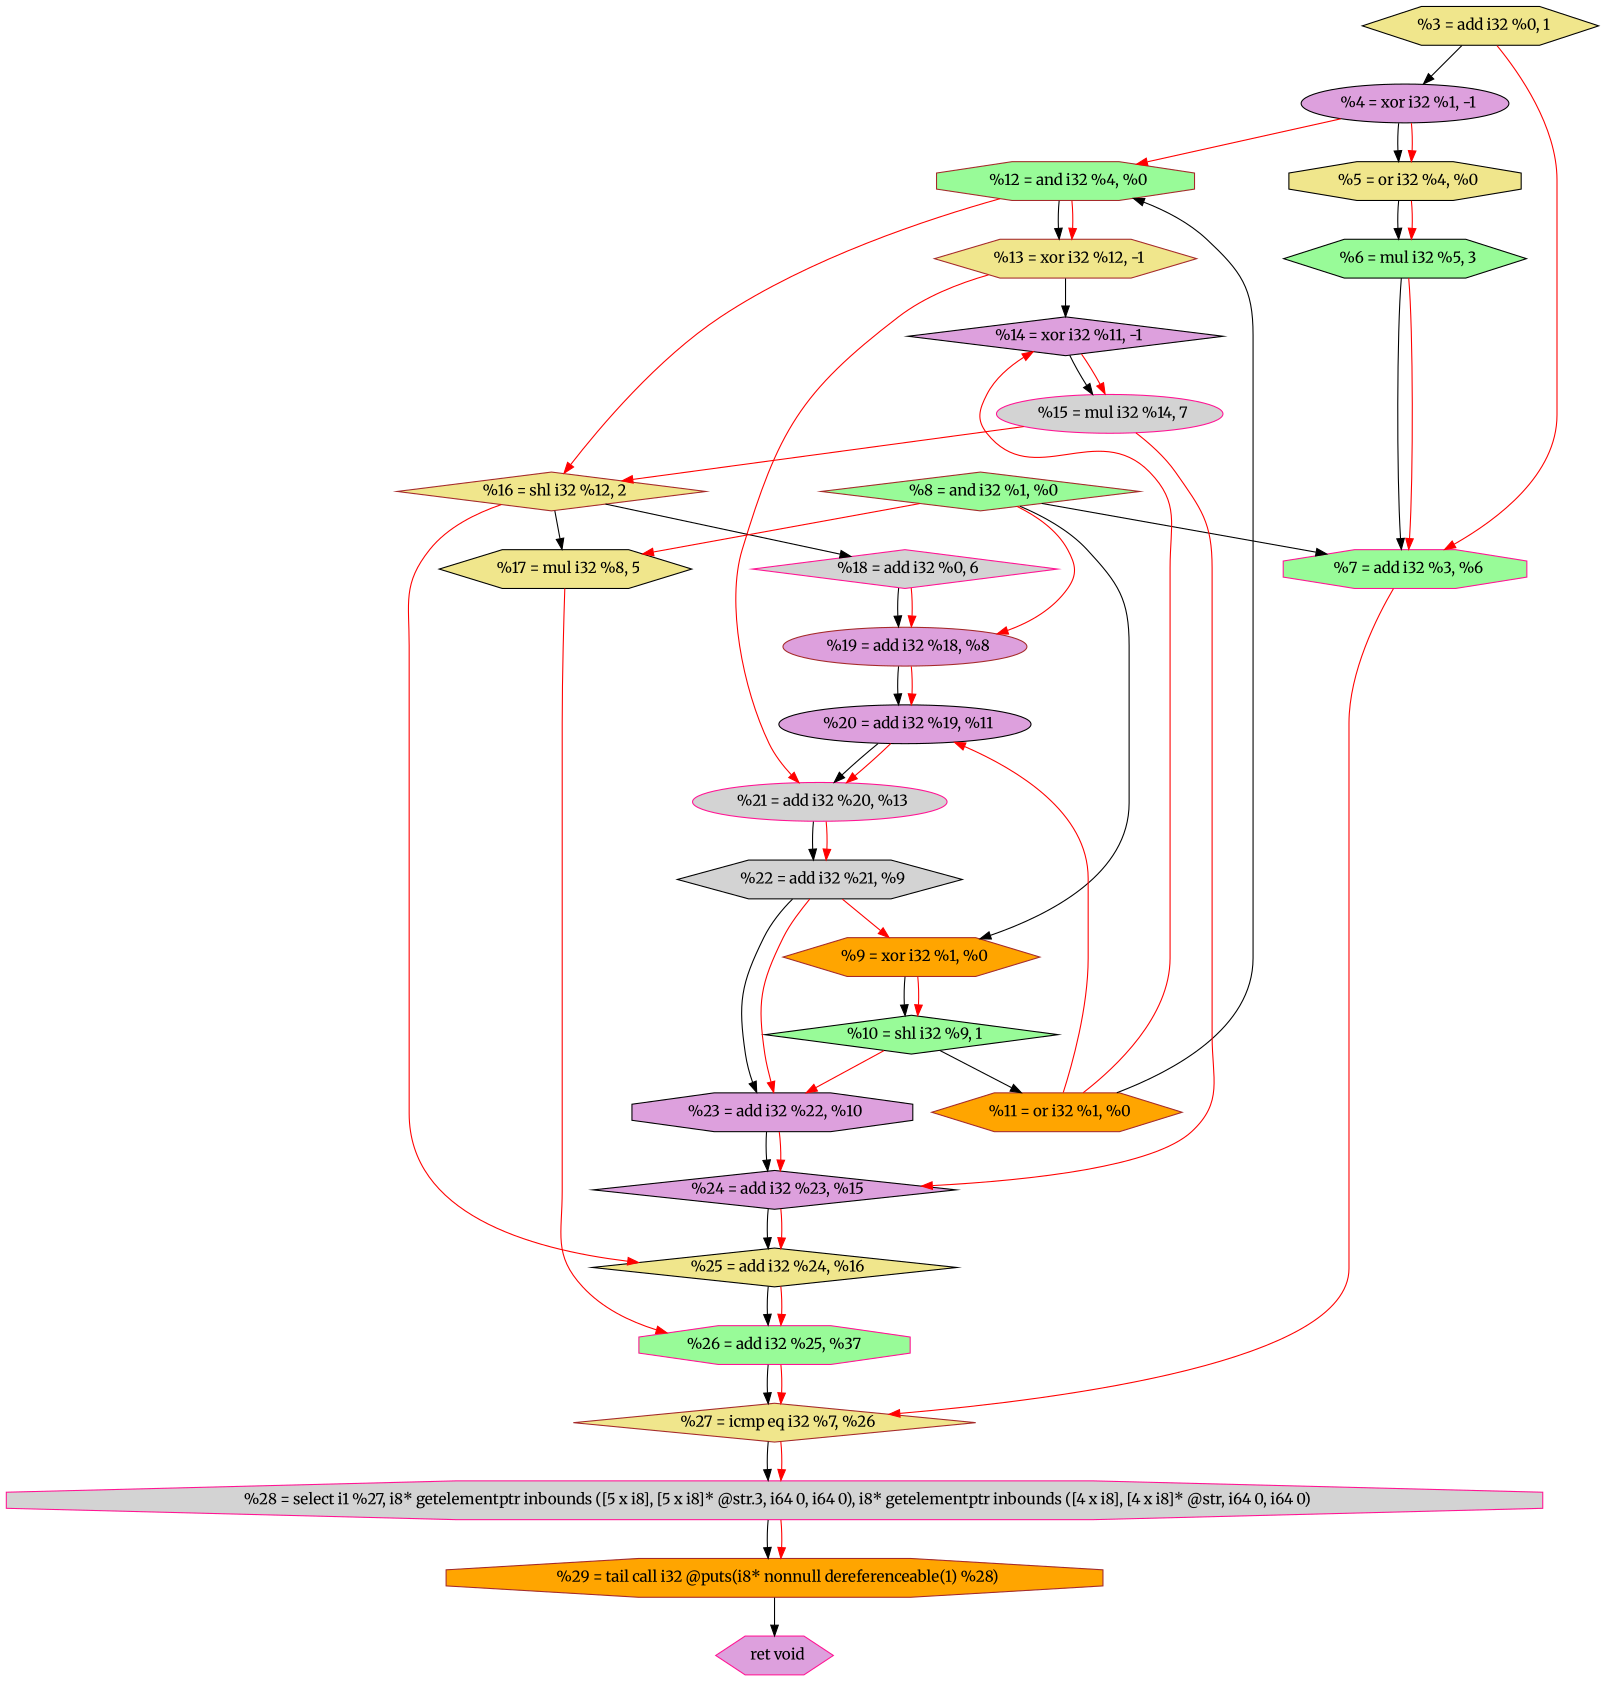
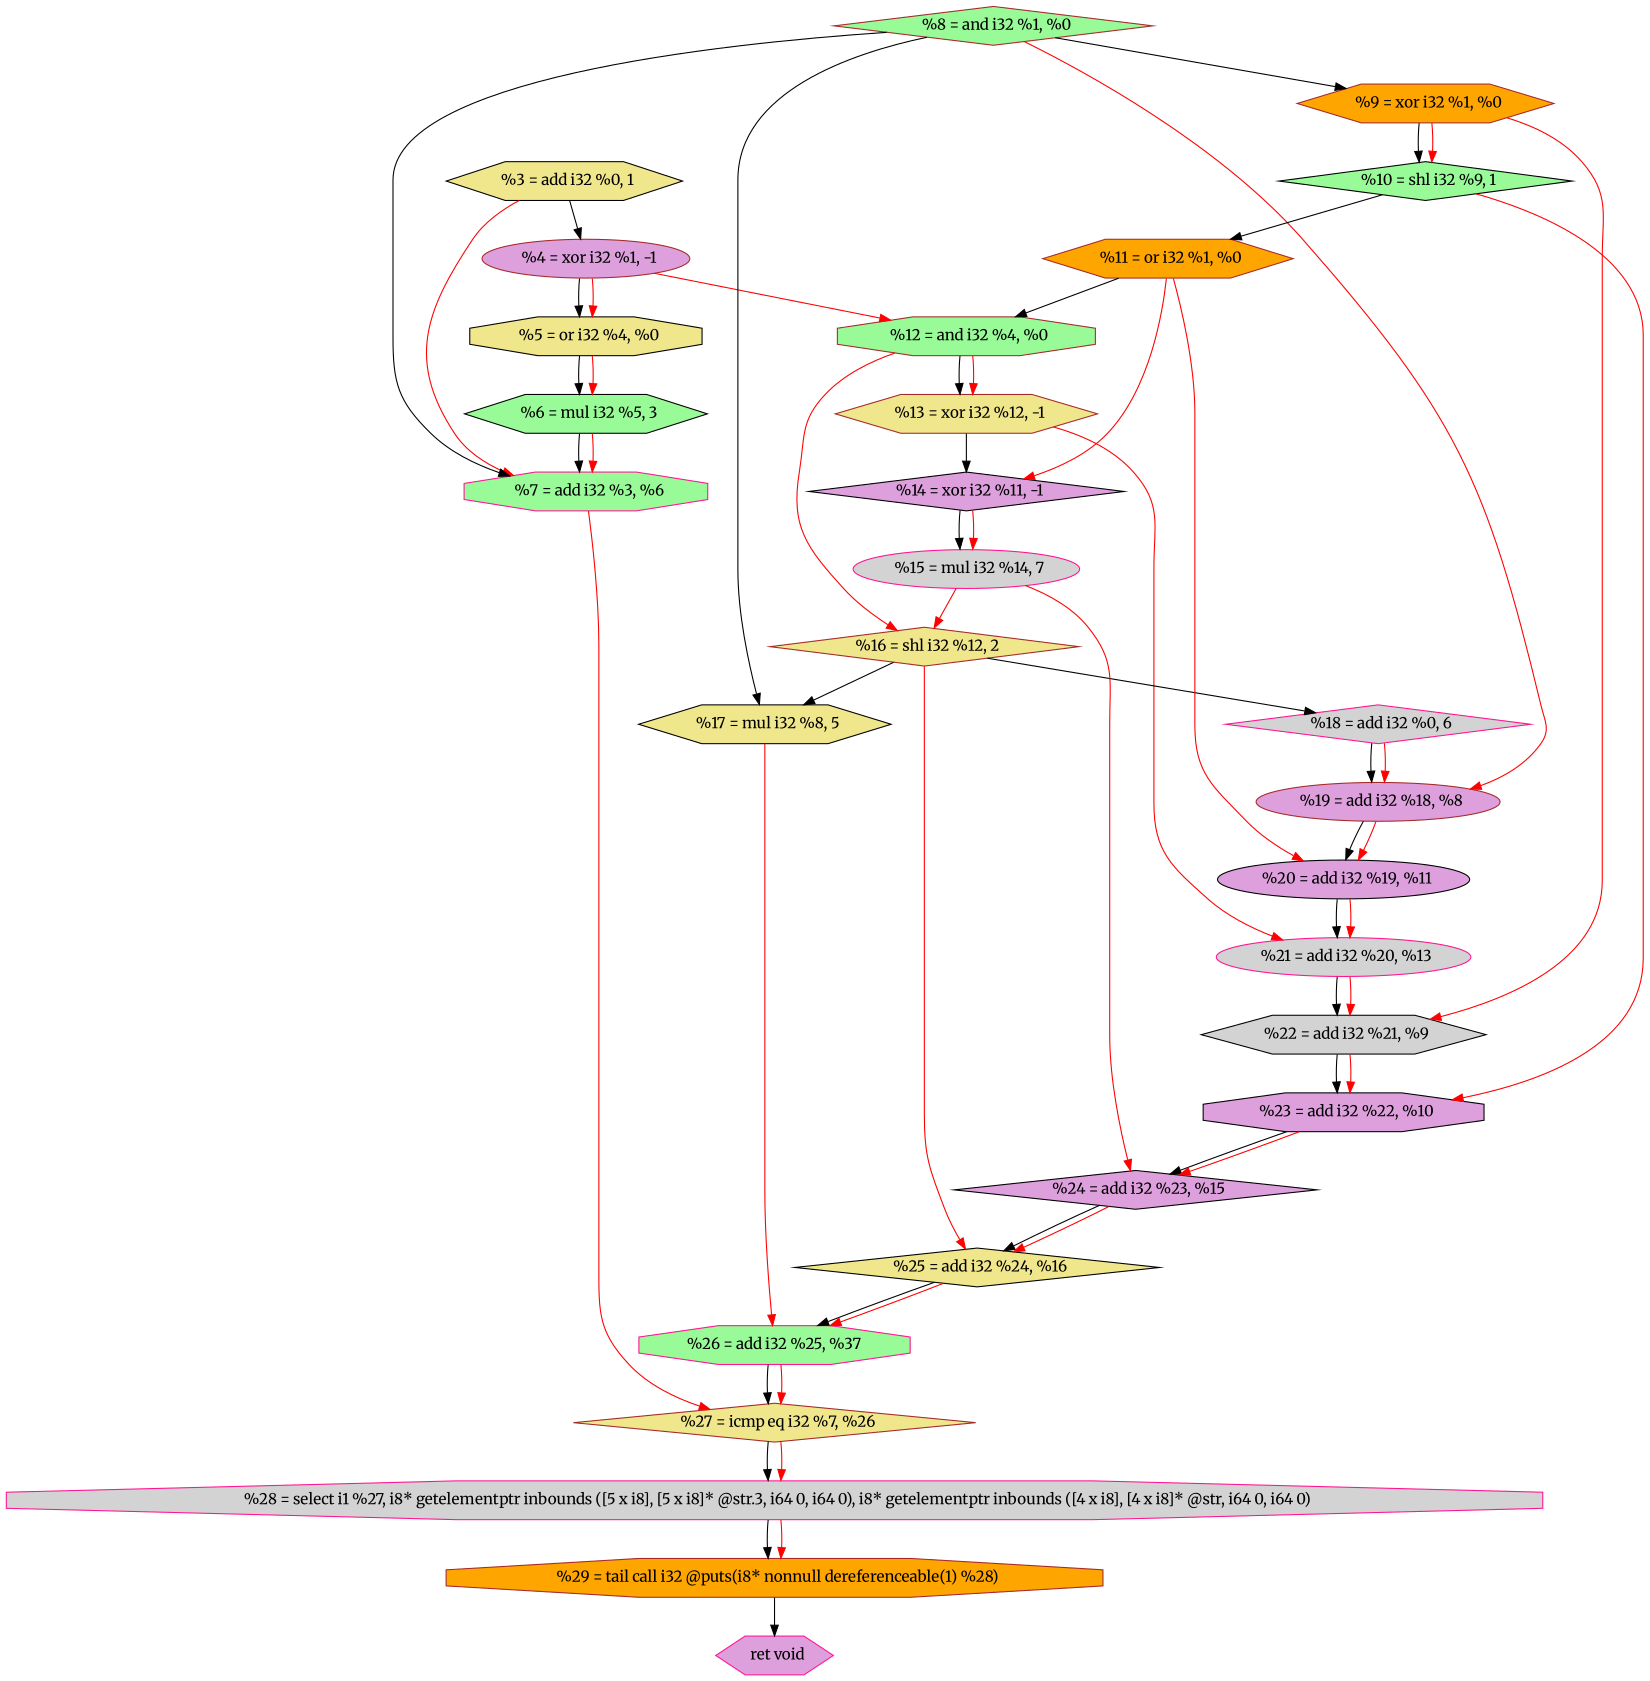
(1405, 103) -> (586, 259)
(787, 528) -> (738, 310)
(862, 915) -> (1602, 588)
